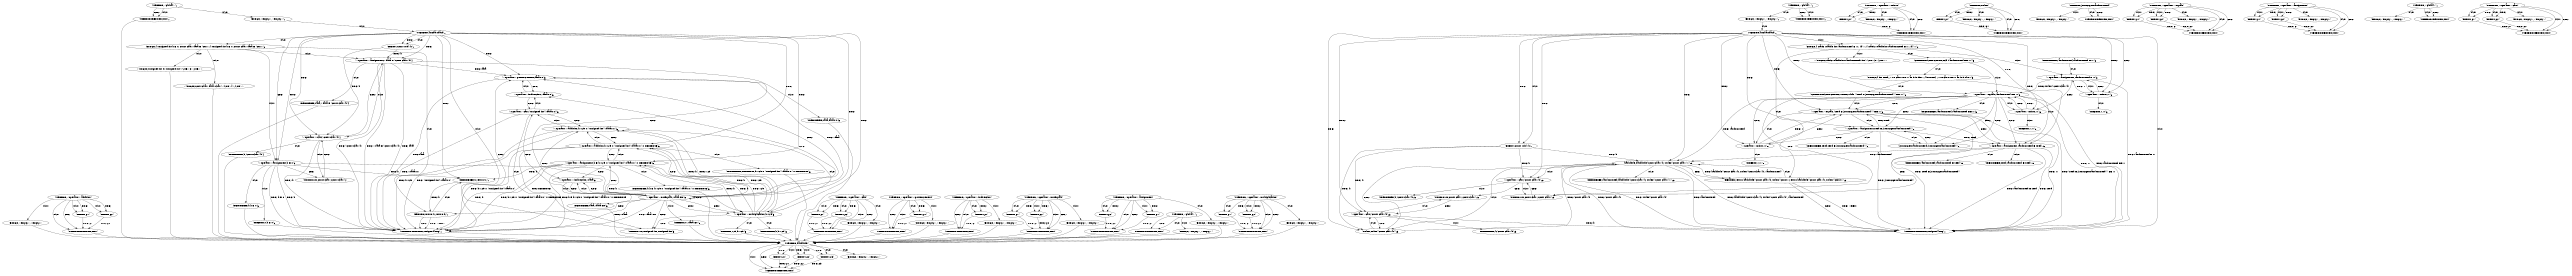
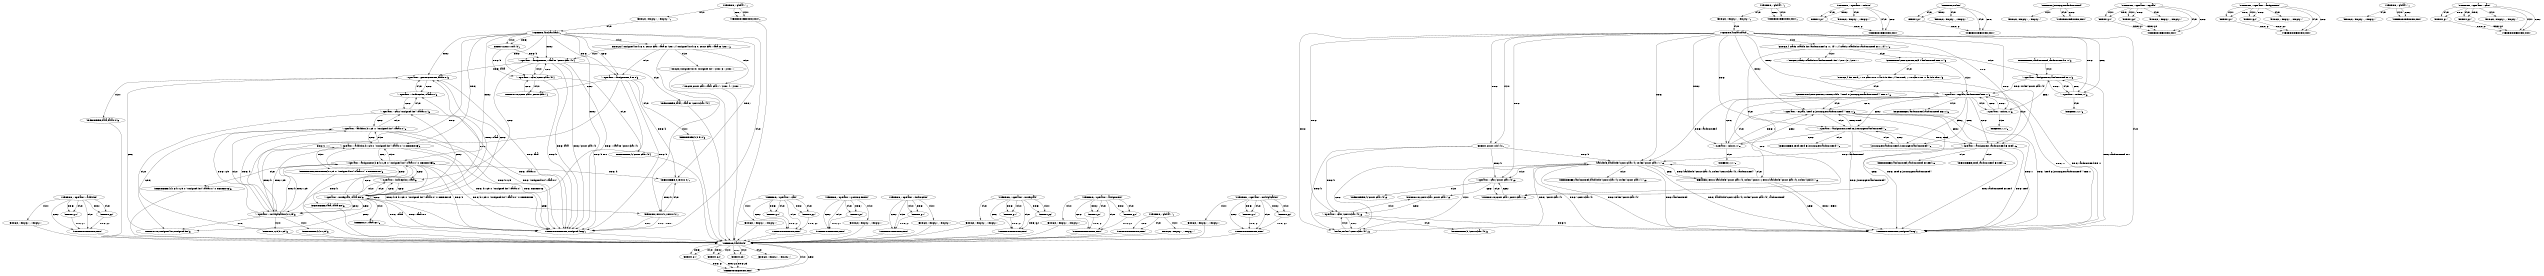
(575, 172) -> (163, 158)
(264, 223) -> none
